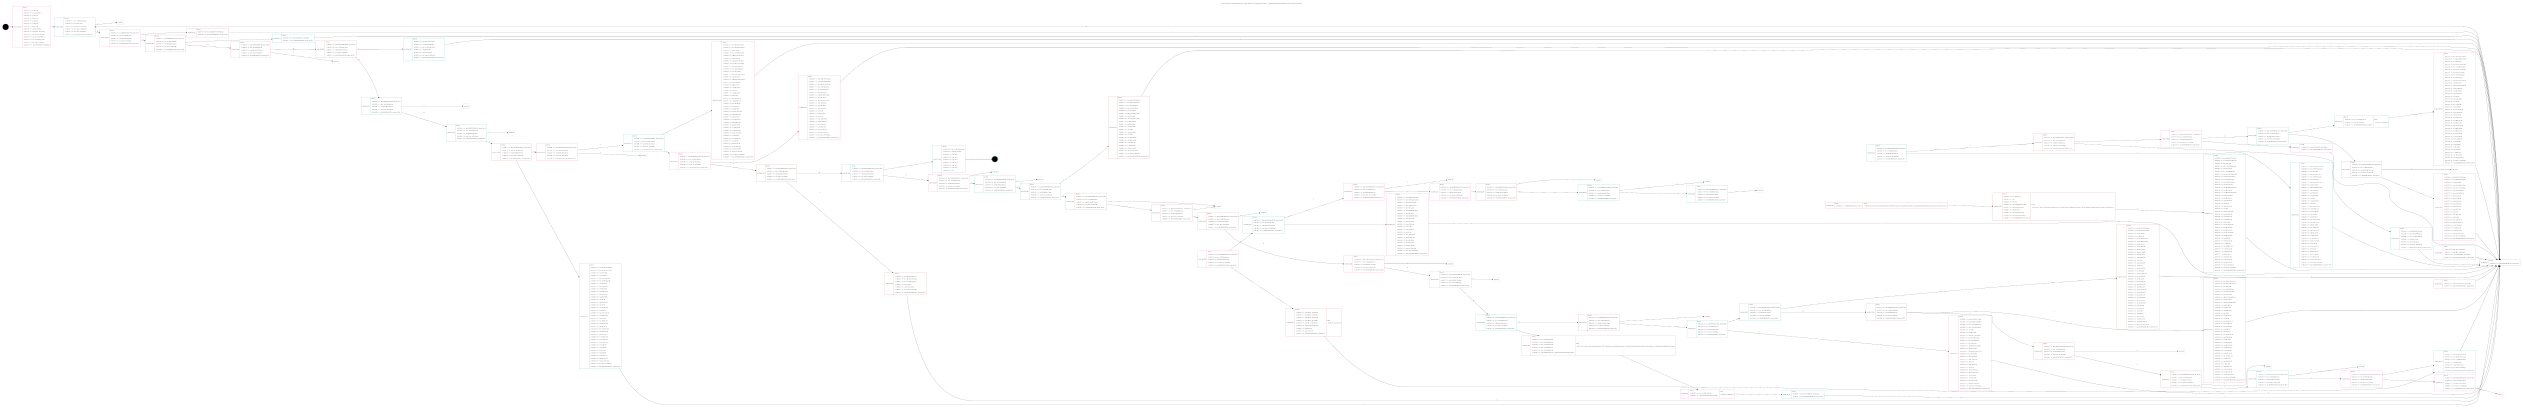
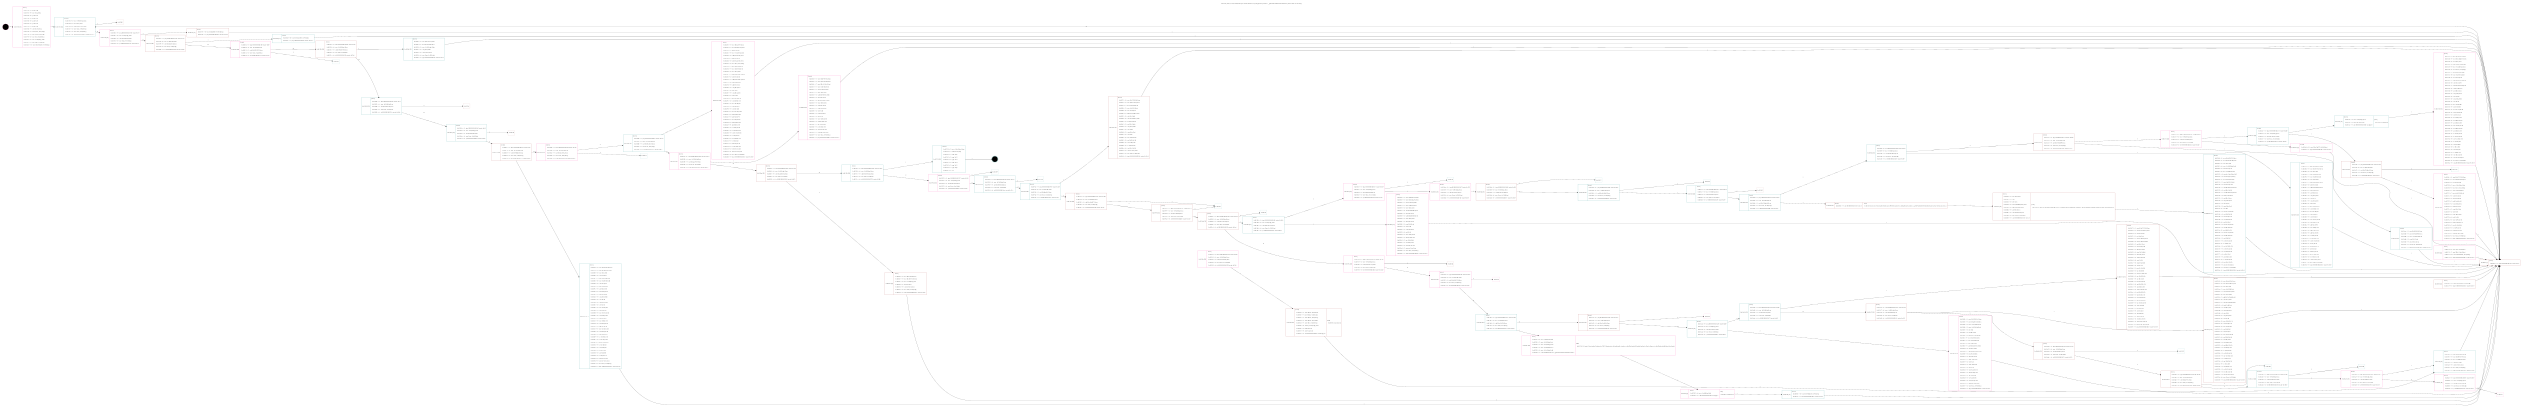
none -> (1760, 202)
(1241, 242) -> (1240, 223)
